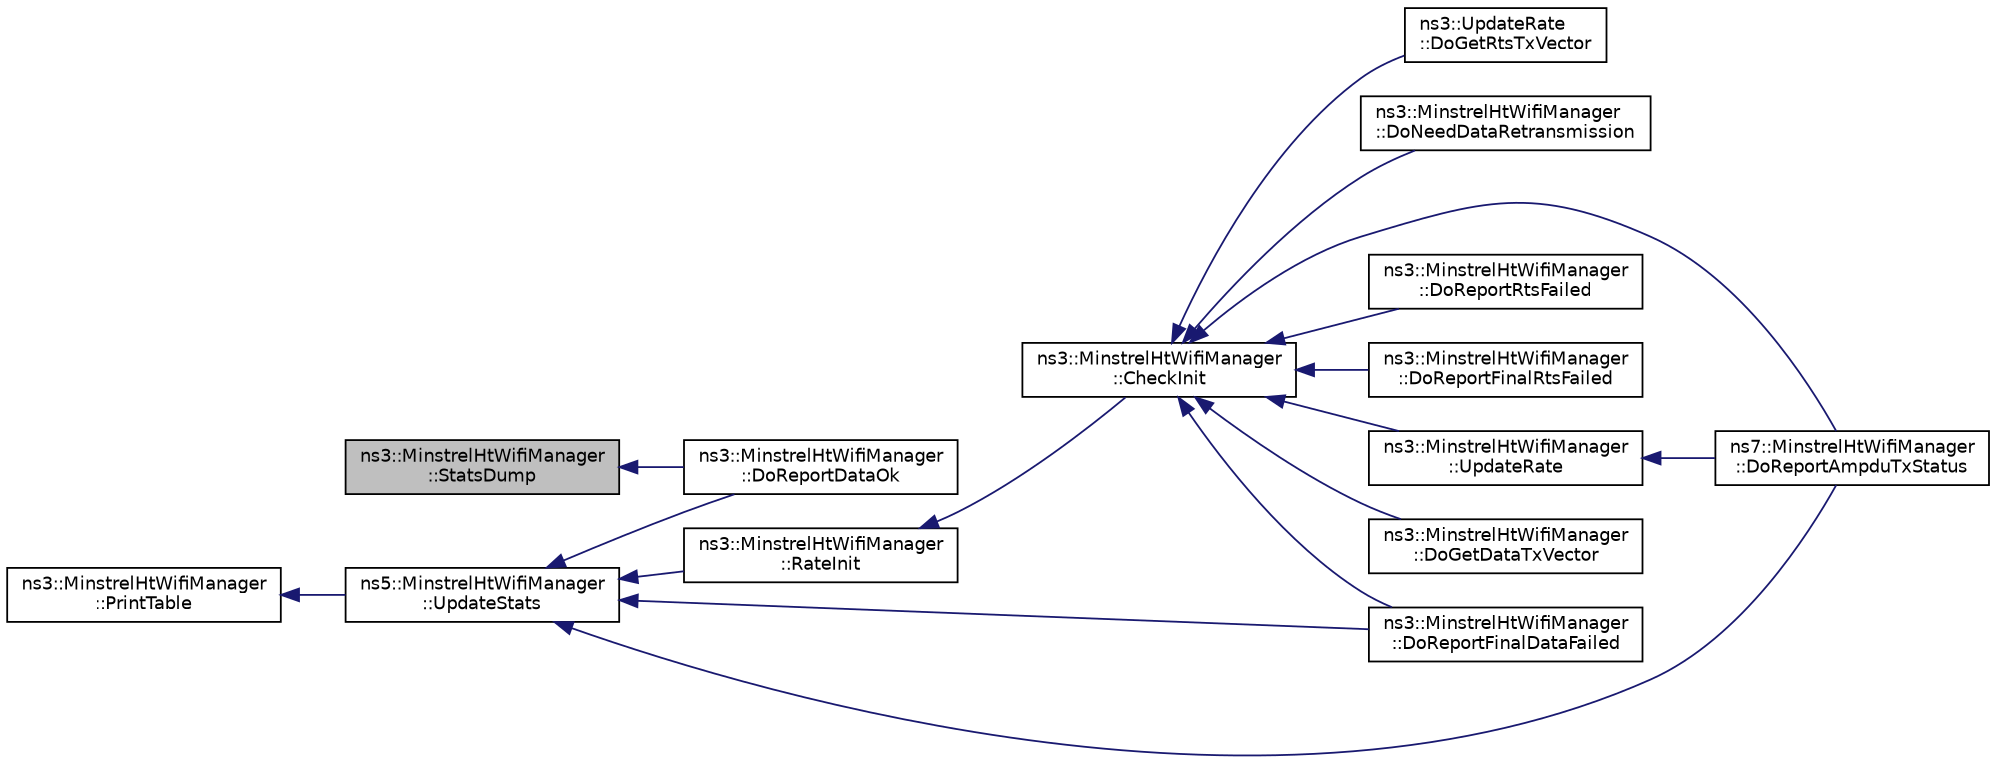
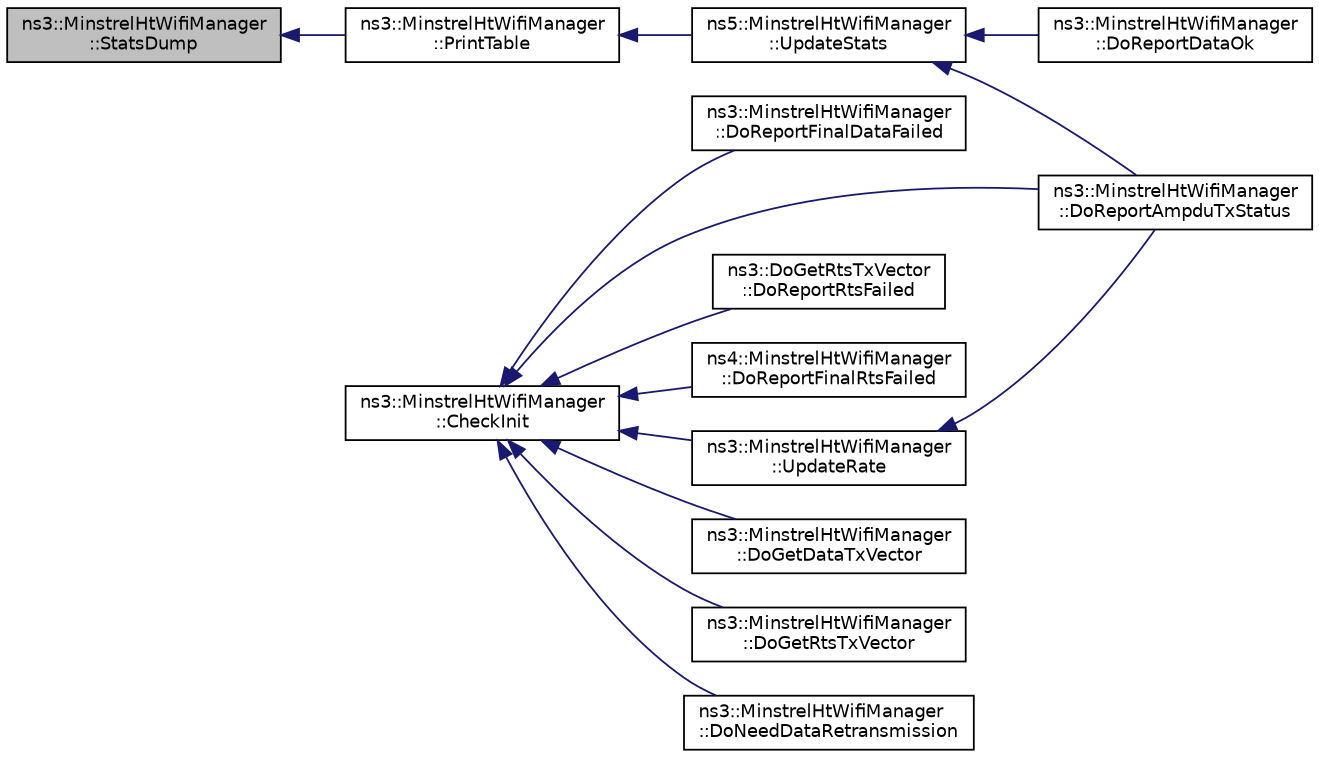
(1506, 35) -> (829, 634)
(1506, 282) -> (829, 282)
(1506, 370) -> (829, 370)
(1852, 458) -> (1175, 202)
(661, 467) -> (322, 35)
(821, 555) -> none
(1003, 615) -> none
